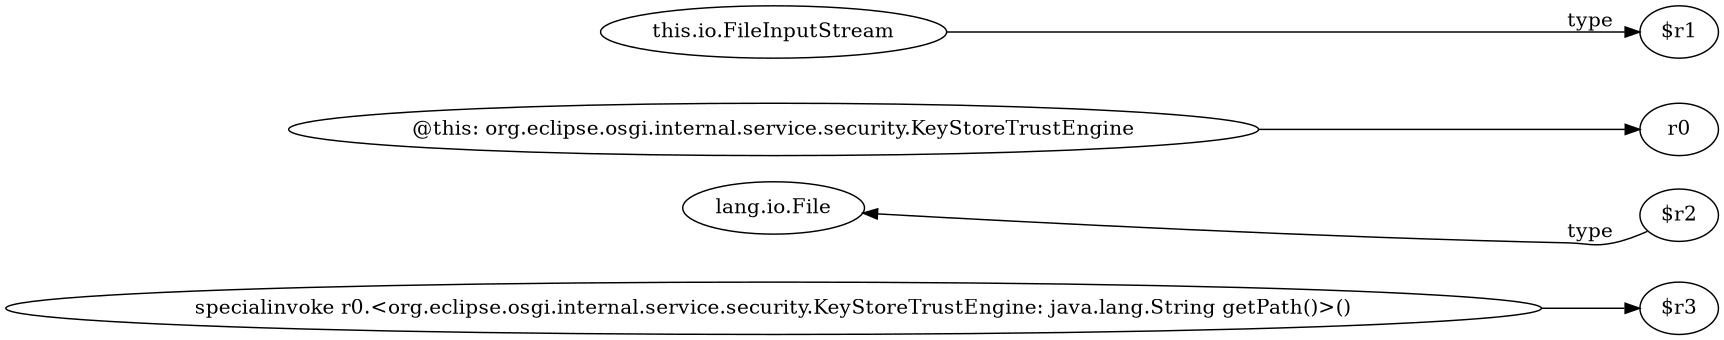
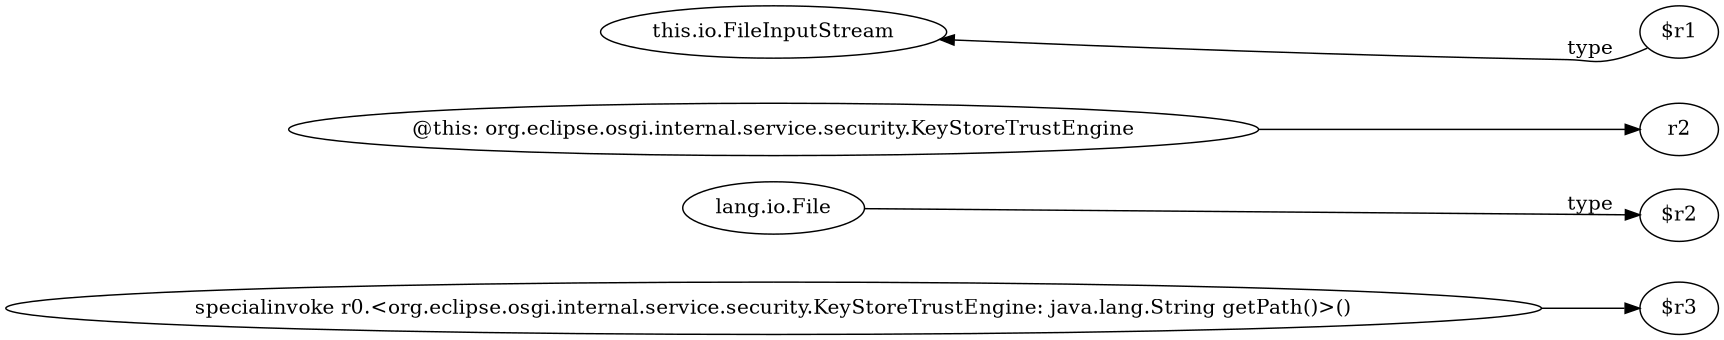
(1286, 32) -> (1302, 53)
(1679, 129) -> (1679, 129)
(1263, 233) -> (1245, 212)
